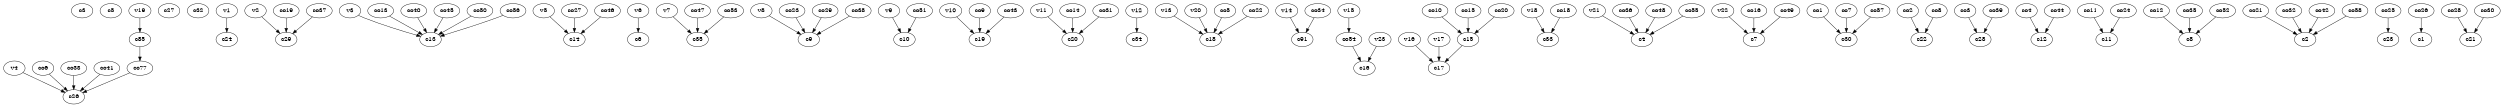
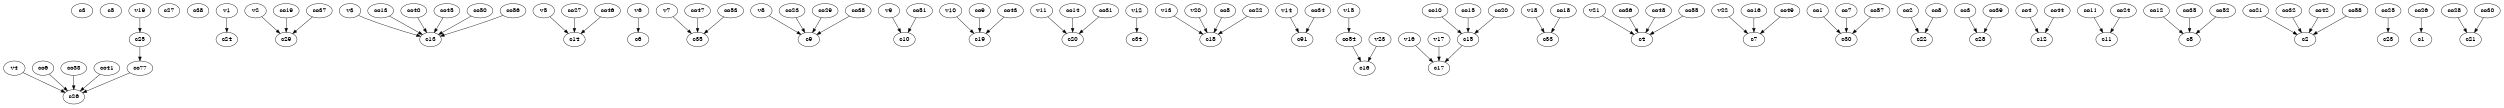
(198, 11) -> (198, 11)
(140, 39) -> (140, 39)
